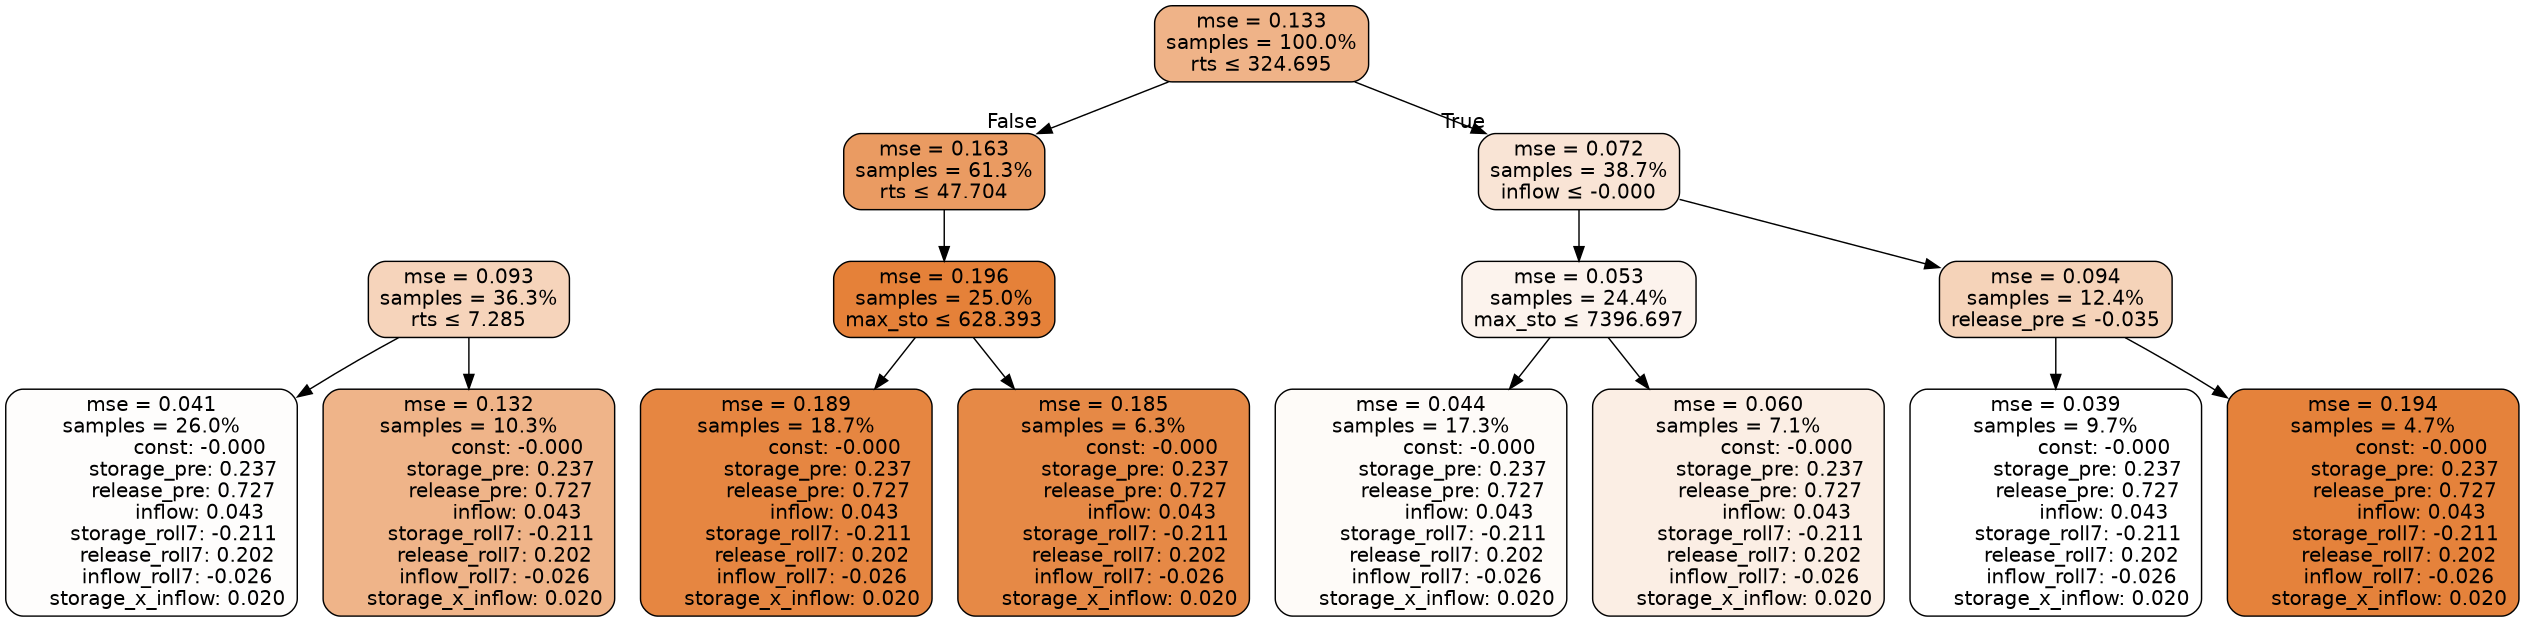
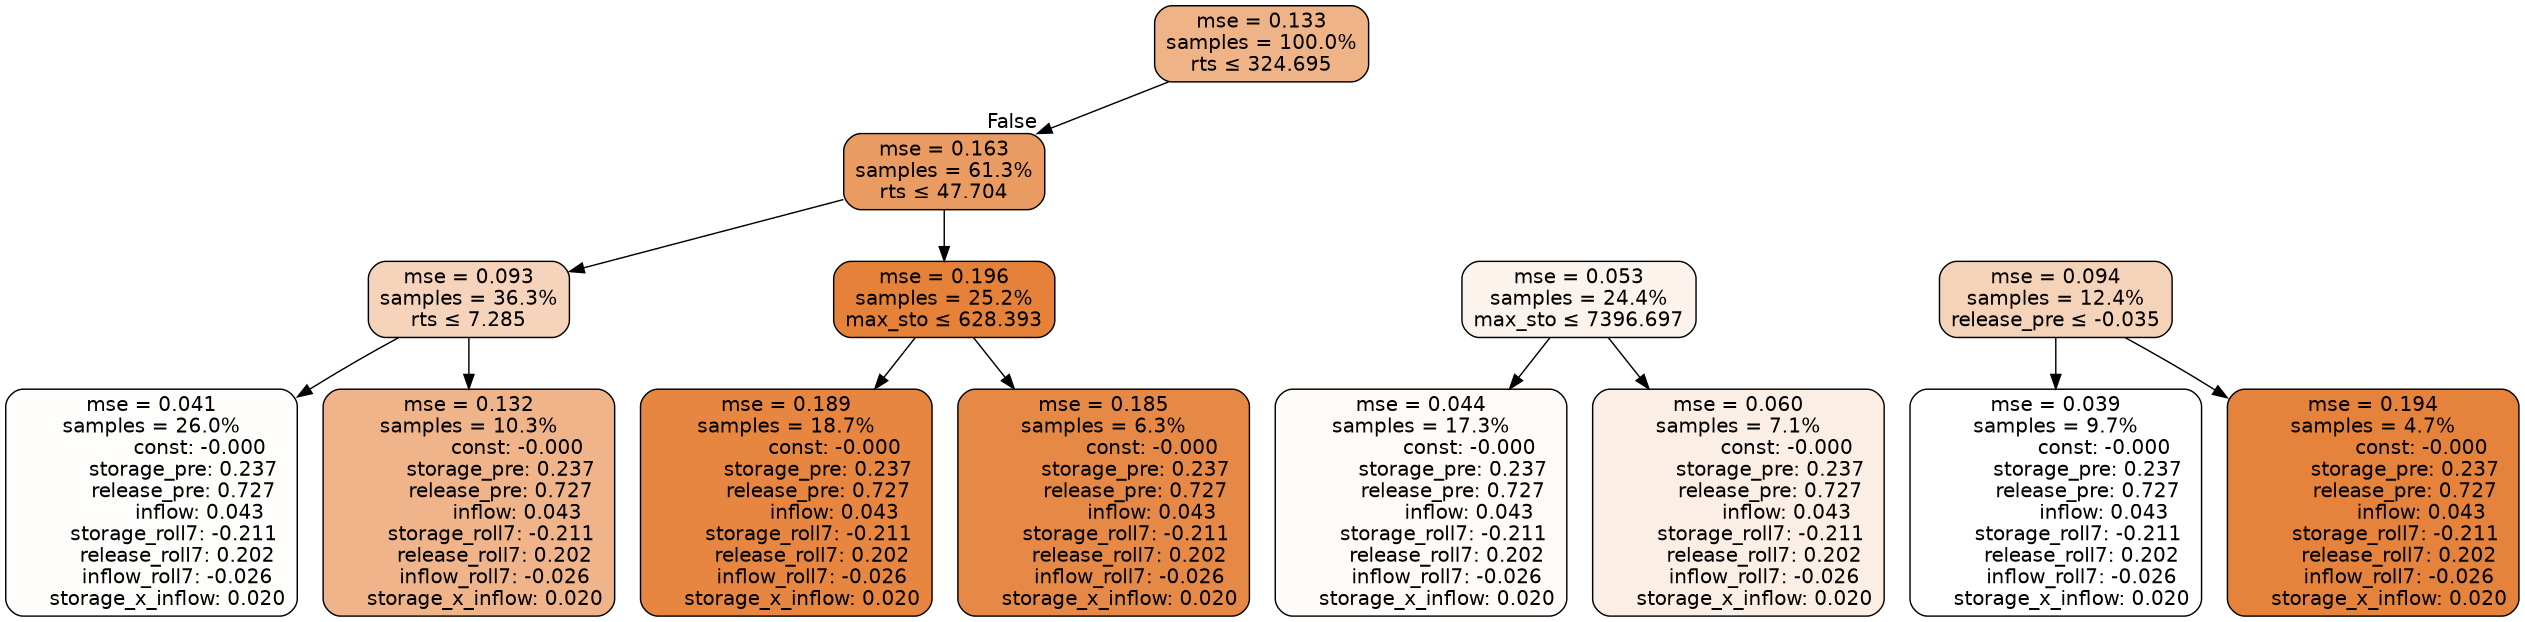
(1579, 172) -> none
none -> (713, 234)
(944, 299) -> (944, 299)
